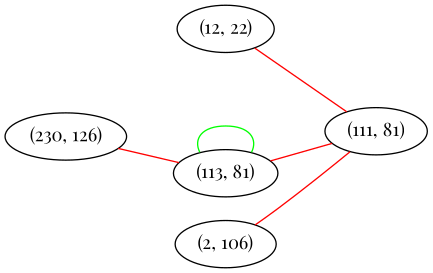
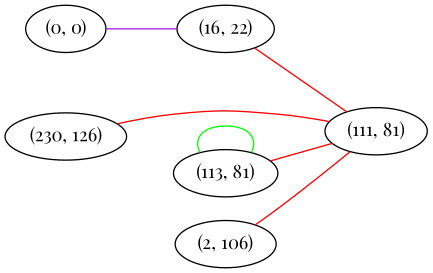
none -> (66, 29)
(226, 29) -> (226, 29)
(149, 156) -> (223, 111)
